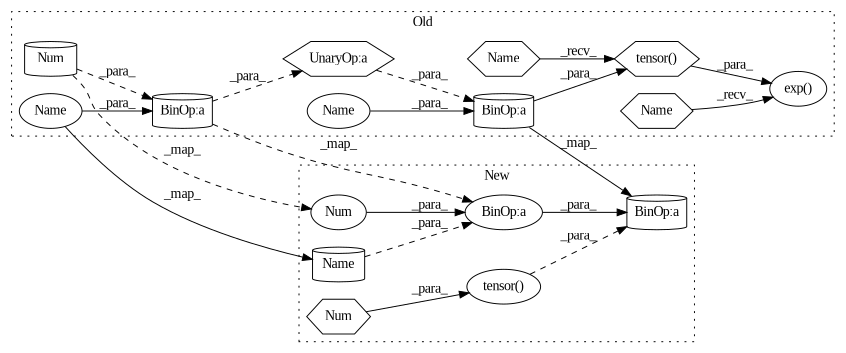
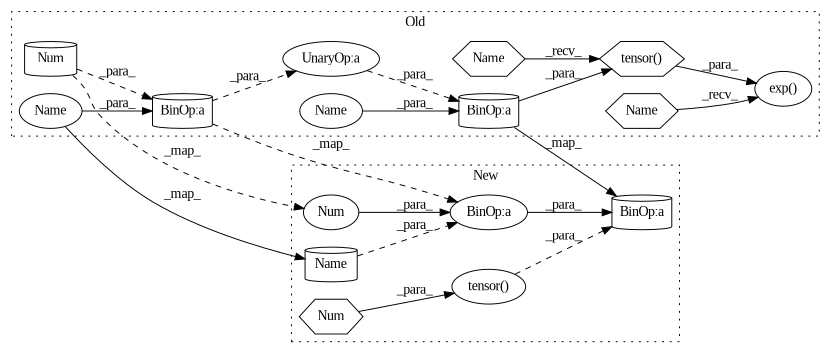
(339, 59) -> (331, 59)
